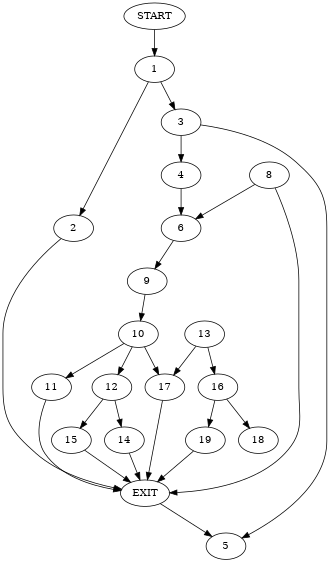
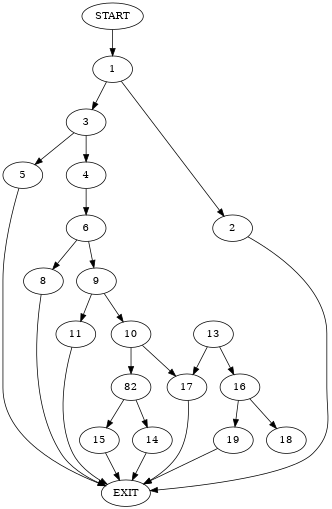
(229, 200) -> (67, 252)
(98, 359) -> (88, 304)
(112, 387) -> (131, 387)
(183, 518) -> (3, 359)
